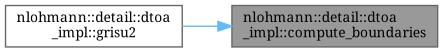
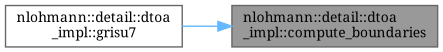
(94, 26) -> (94, 26)
